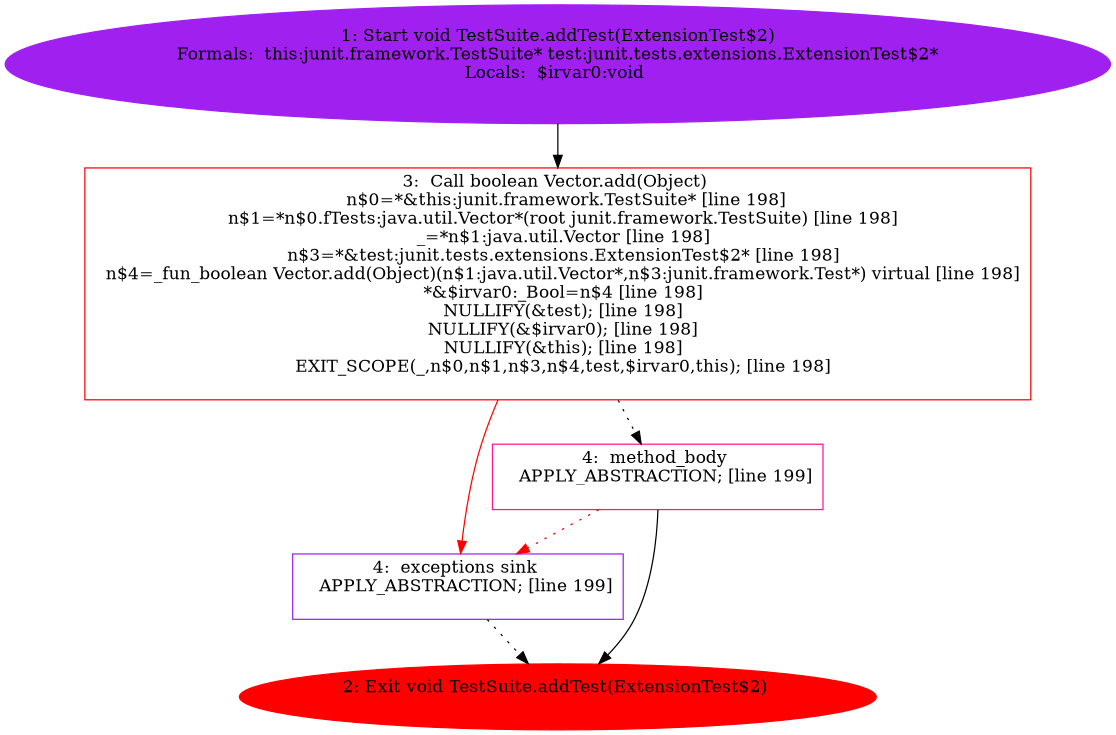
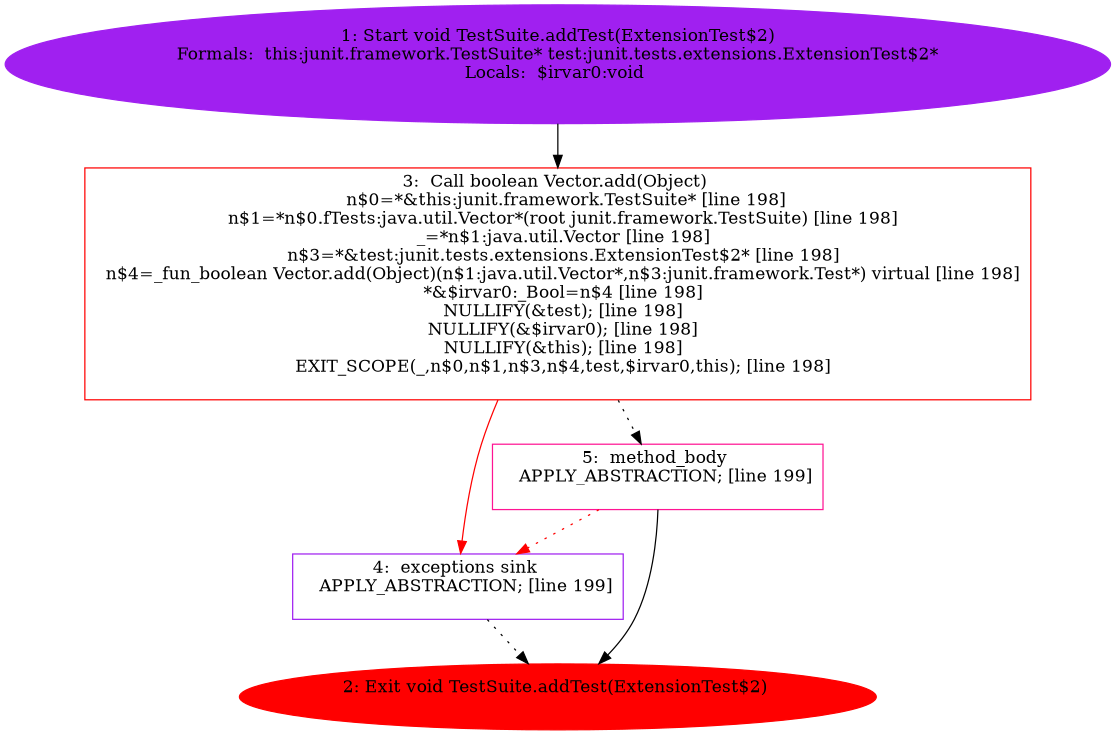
(658, 477) -> (658, 477)
